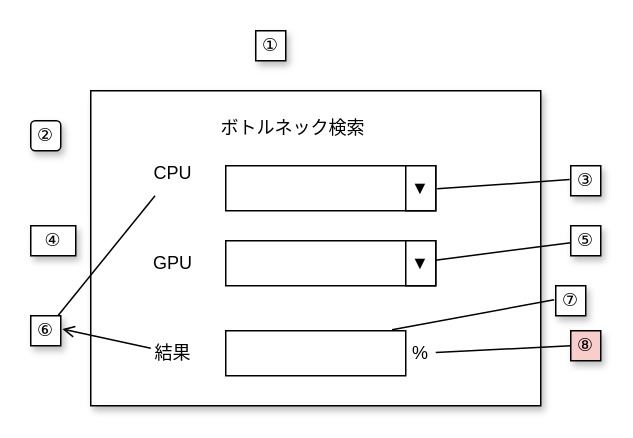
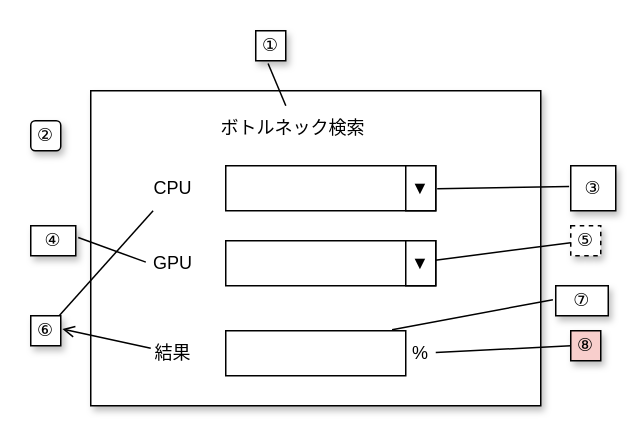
none -> (277, 85)
(173, 173) -> (173, 188)
(586, 181) -> (593, 188)
(586, 241) -> (586, 241)
none -> (93, 243)
(571, 301) -> (582, 301)
